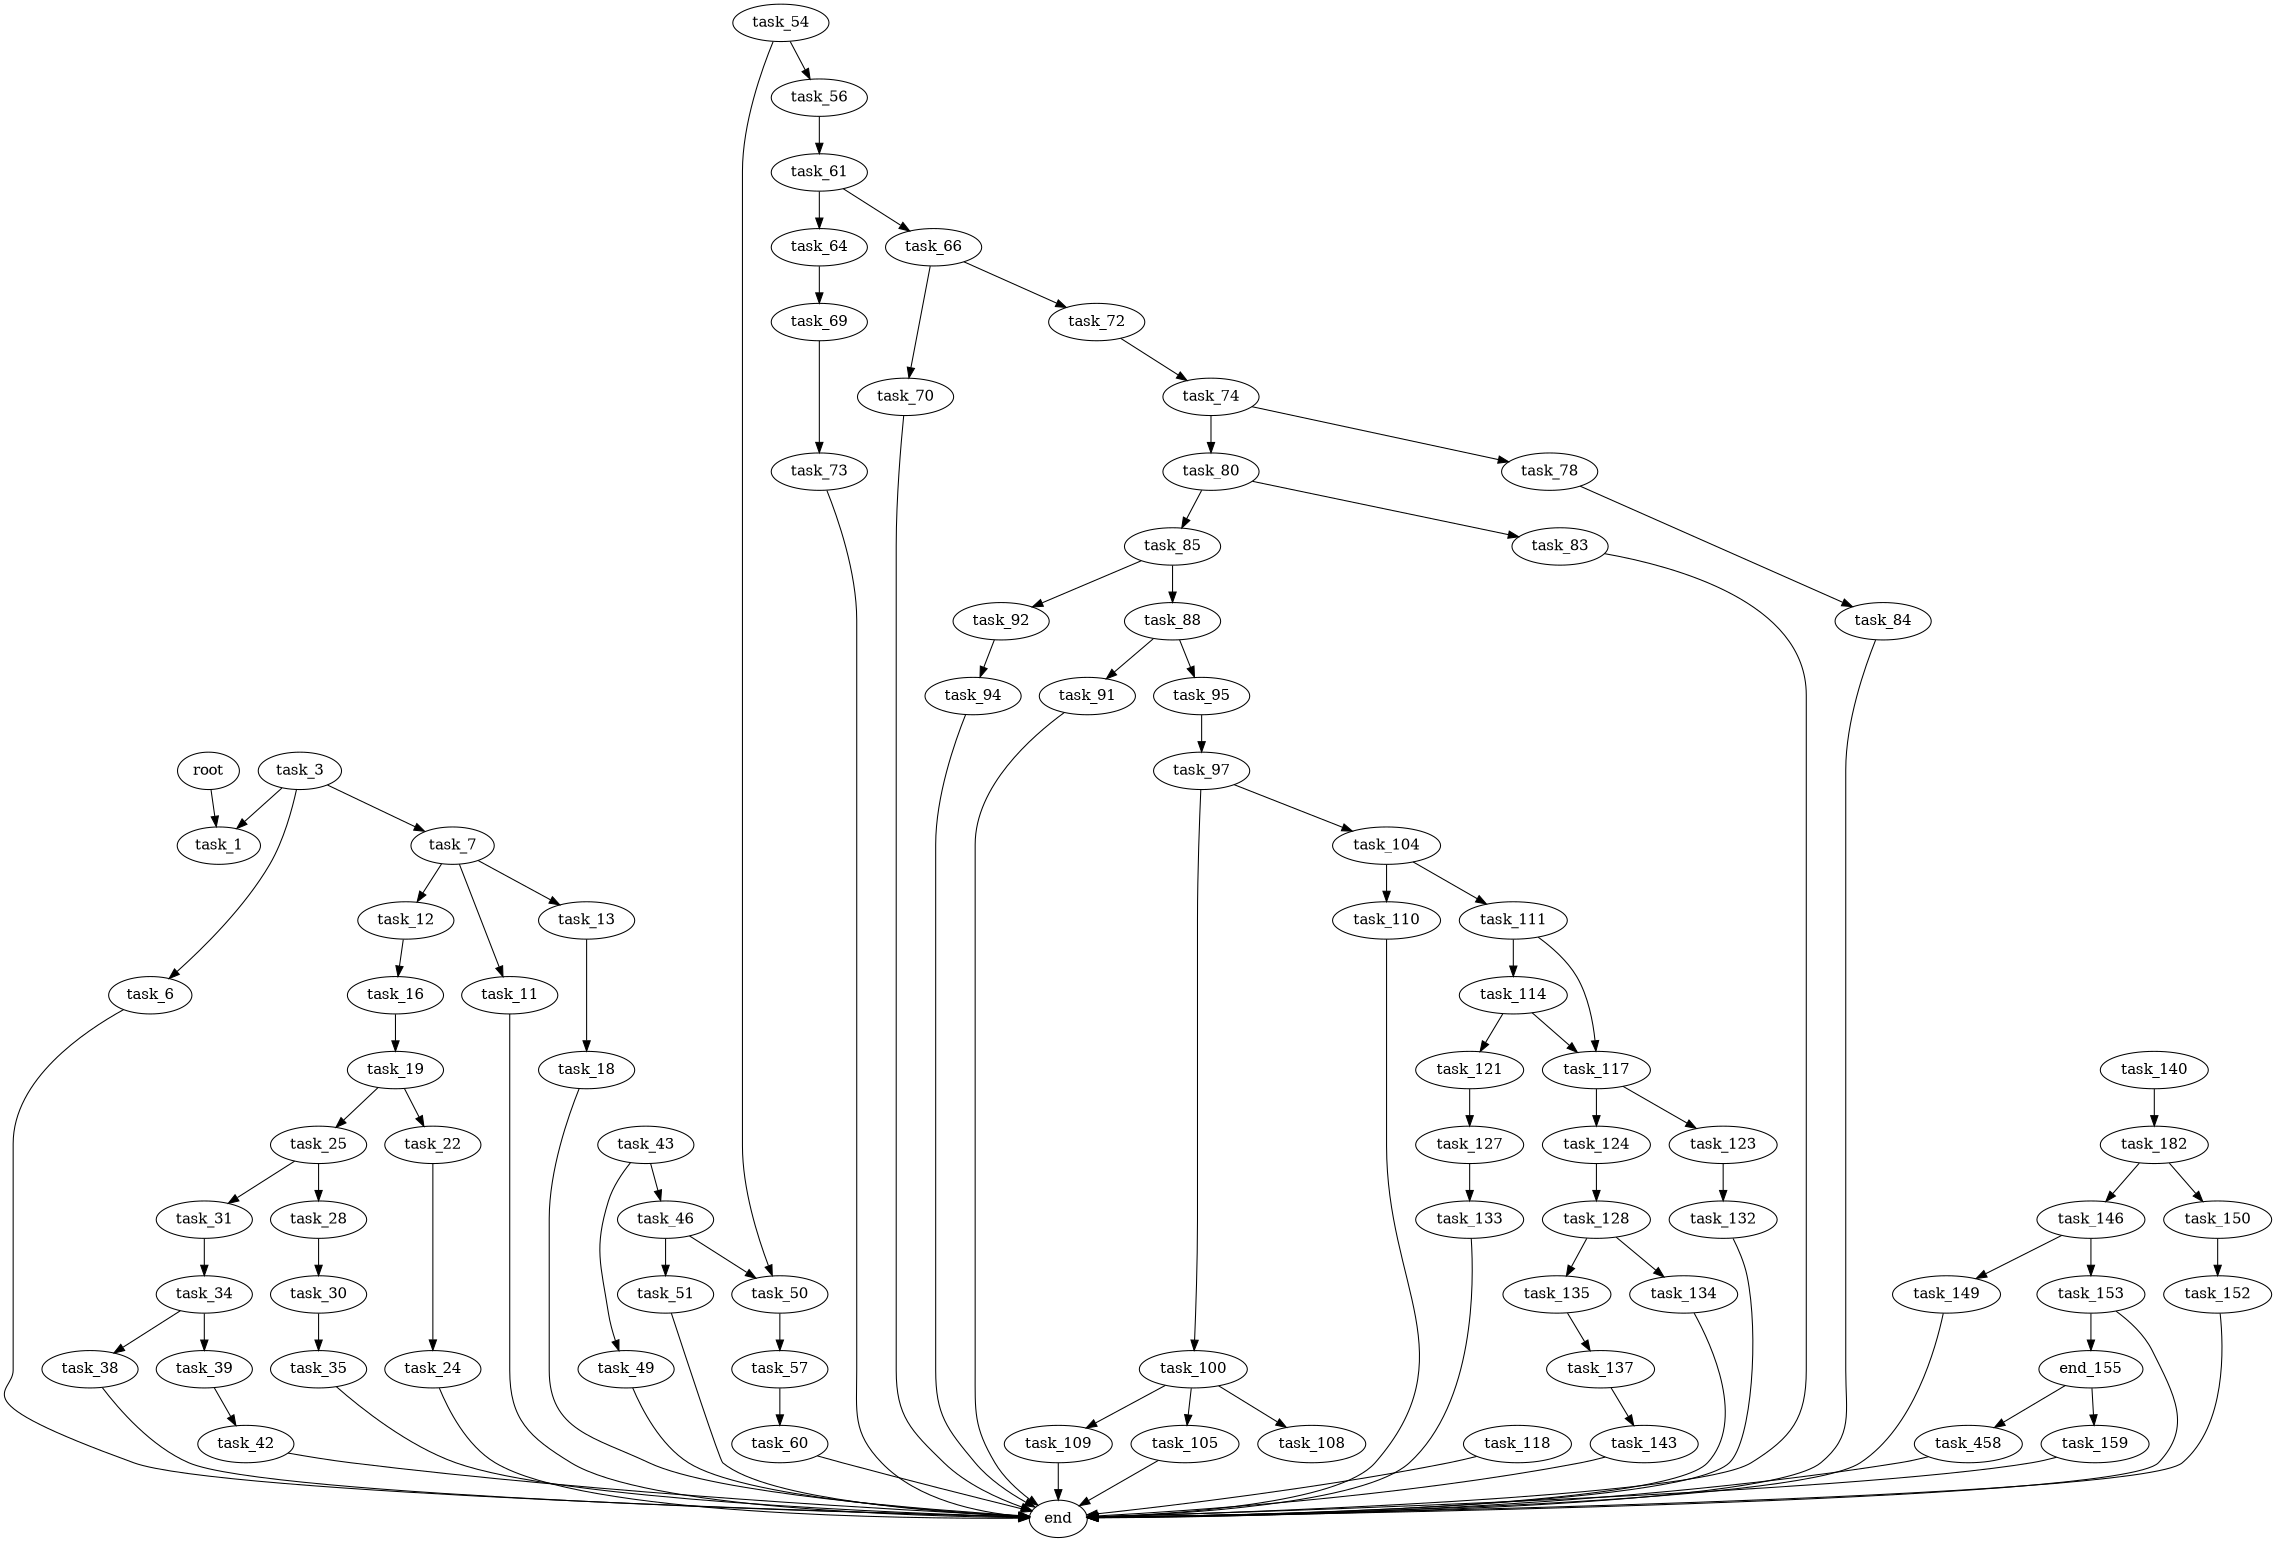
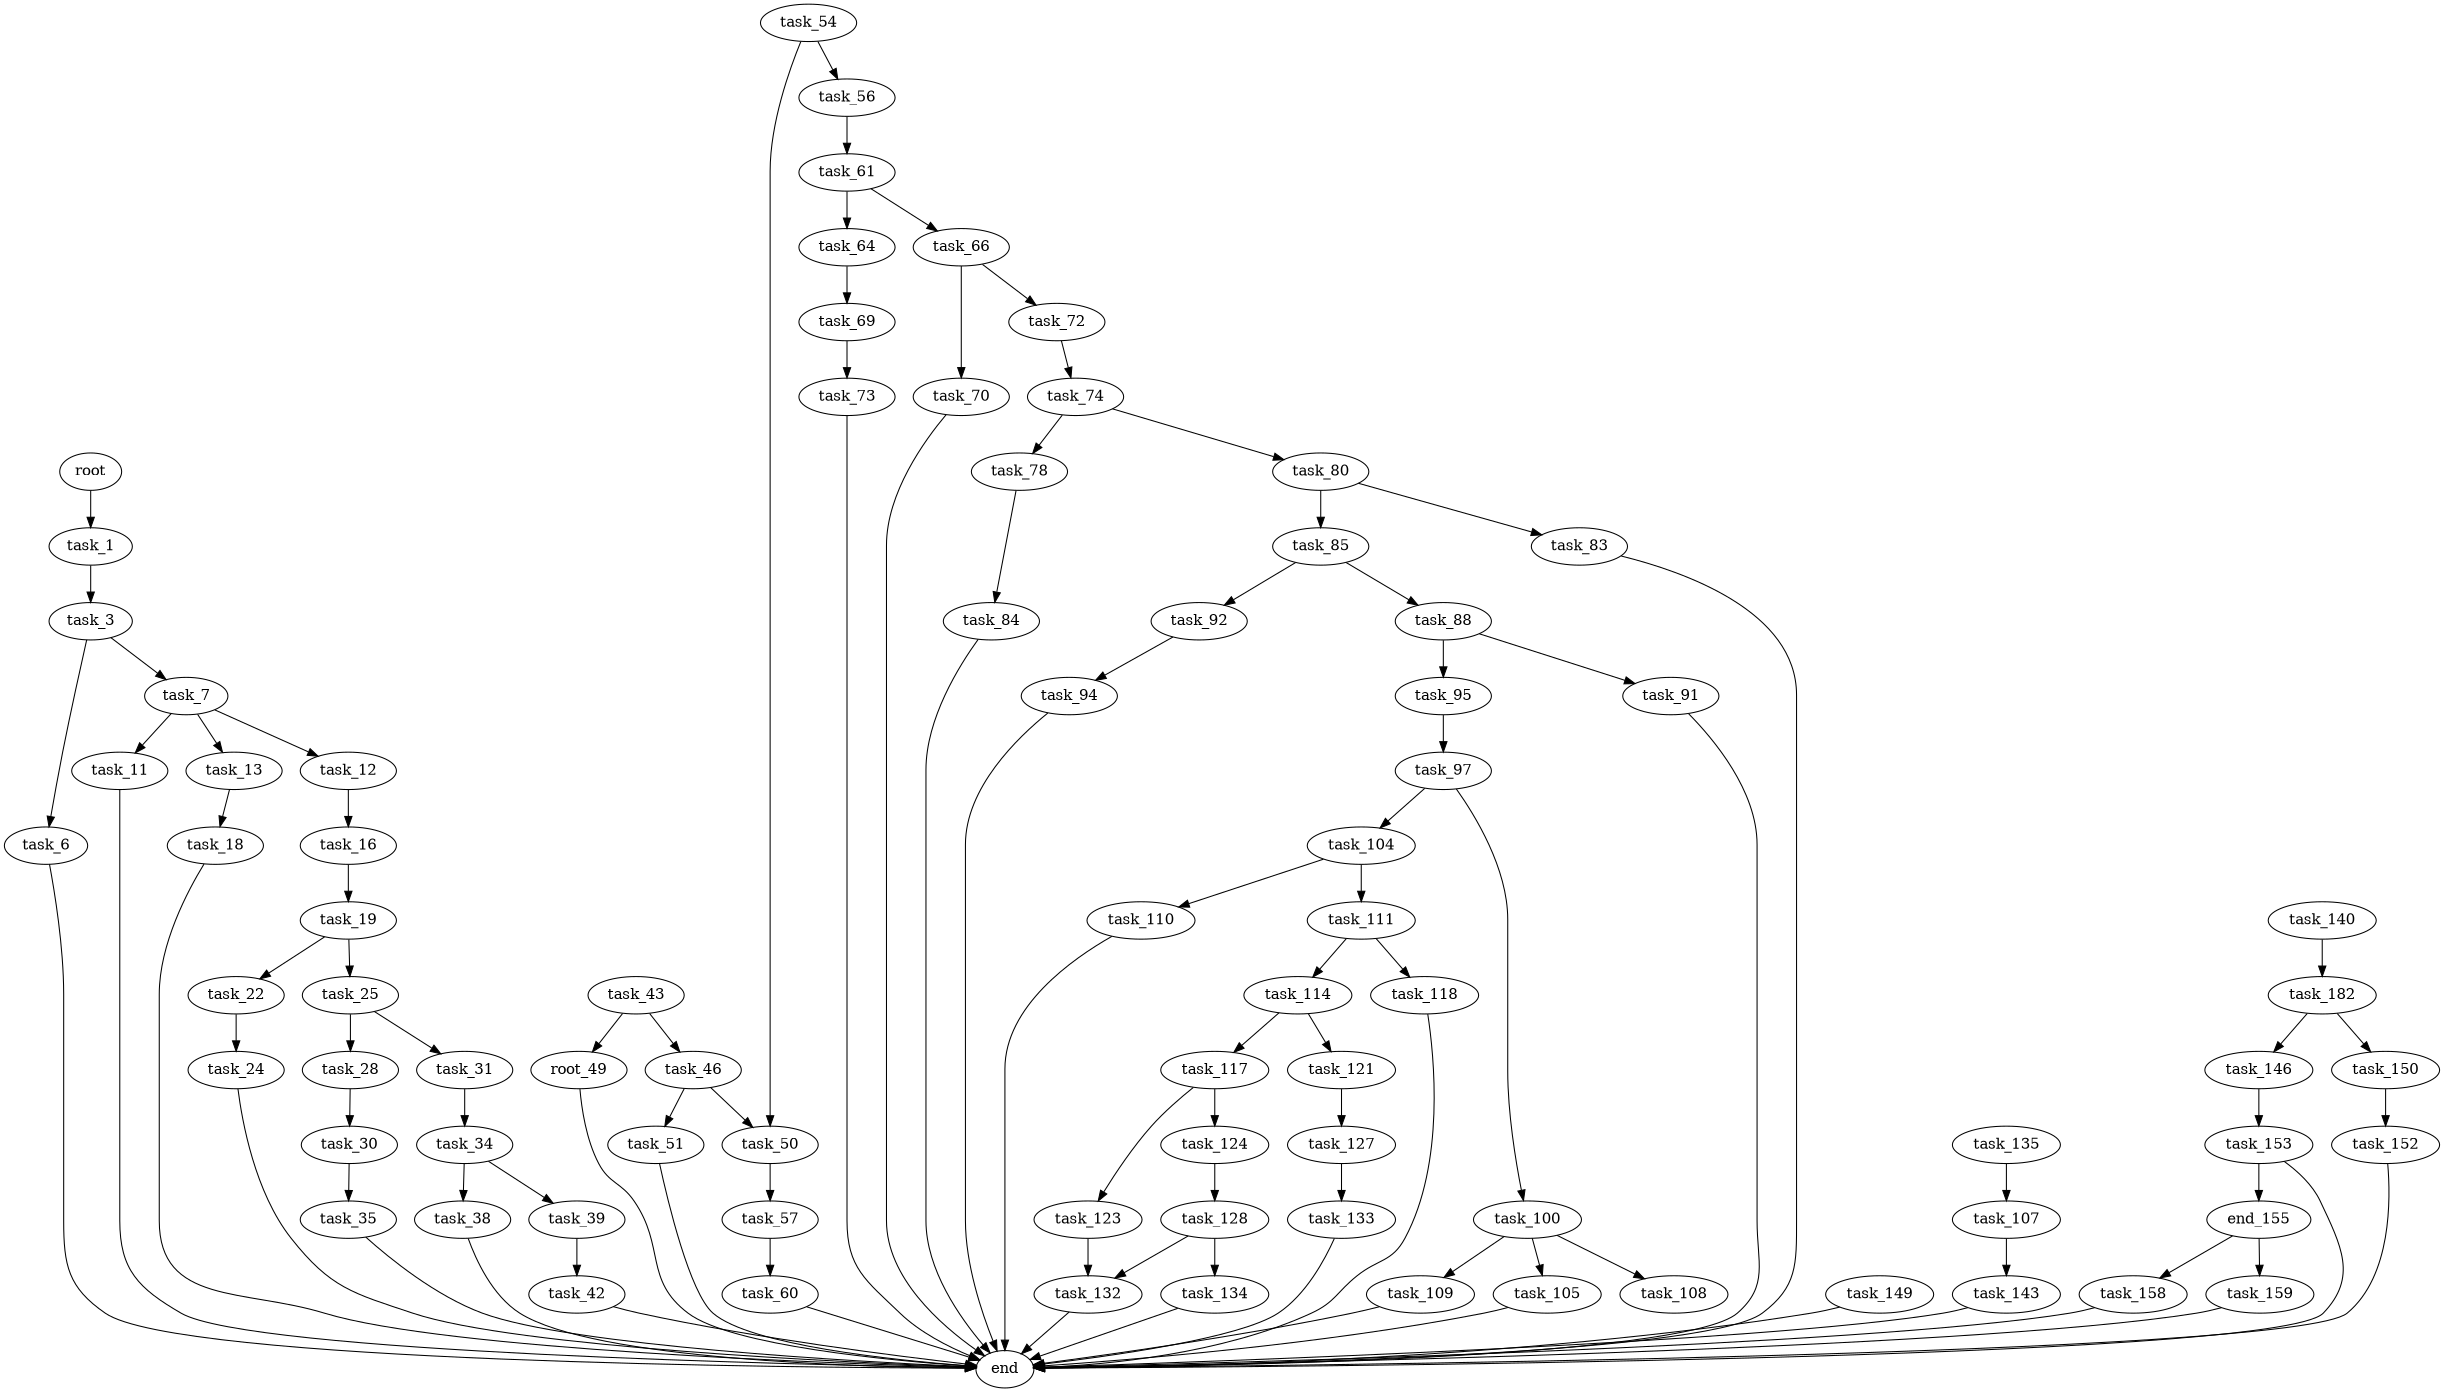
(263, 805) -> (91, 579)
(1579, 982) -> (1389, 954)
(1579, 1252) -> (1156, 1254)
(2024, 1255) -> none
(626, 1369) -> (579, 1070)
(1601, 1369) -> (2006, 1220)
(1968, 1444) -> (2133, 1294)
